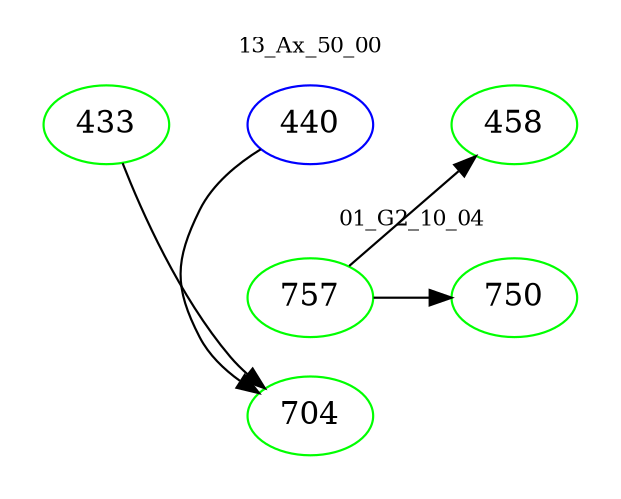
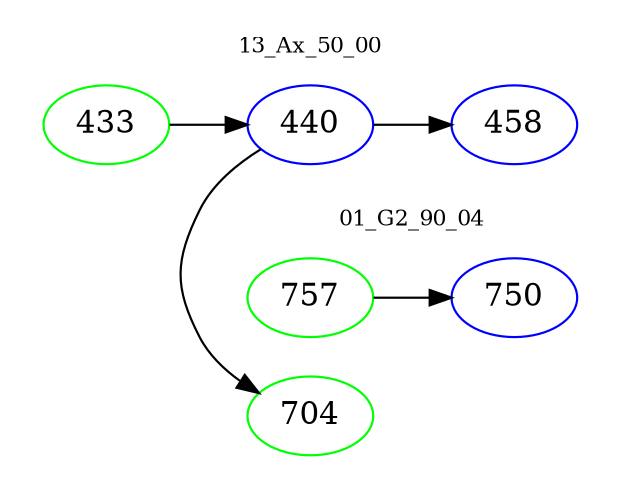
(514, 125) -> (514, 125)
(404, 219) -> (401, 125)
(412, 220) -> (412, 220)
(166, 259) -> (197, 125)
(514, 298) -> (514, 298)
